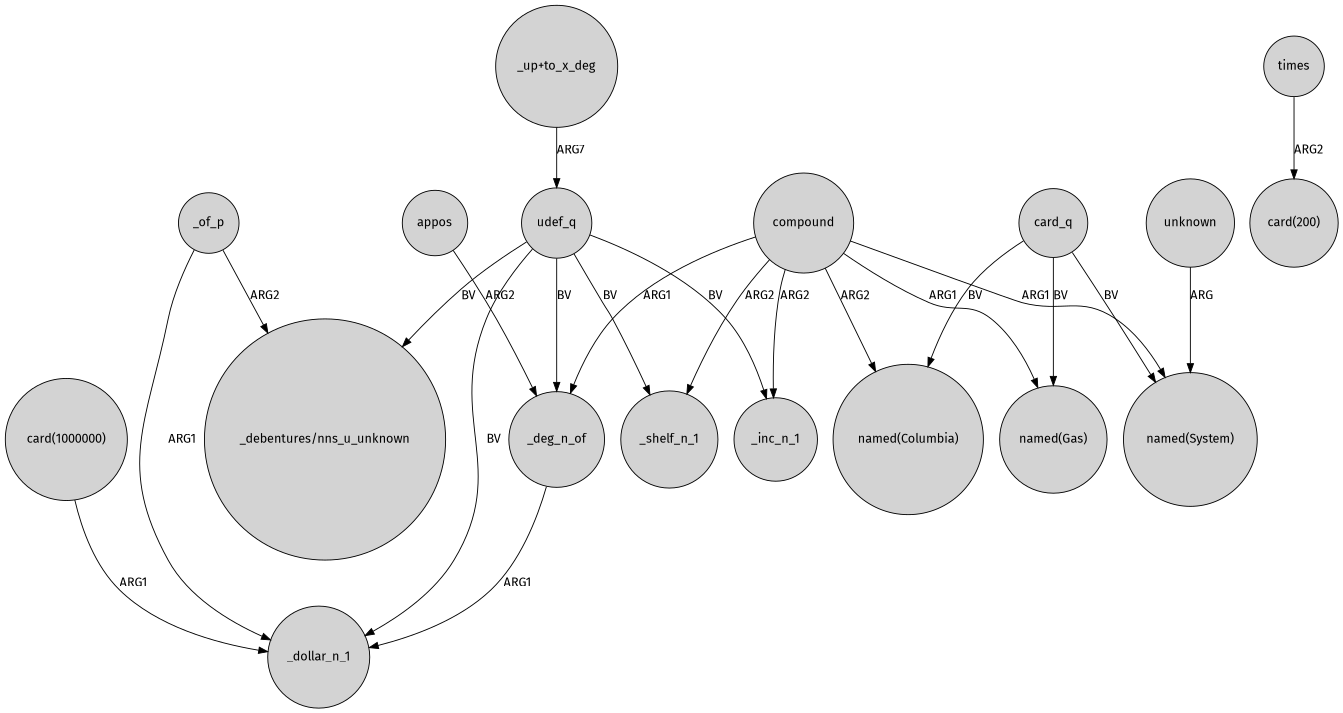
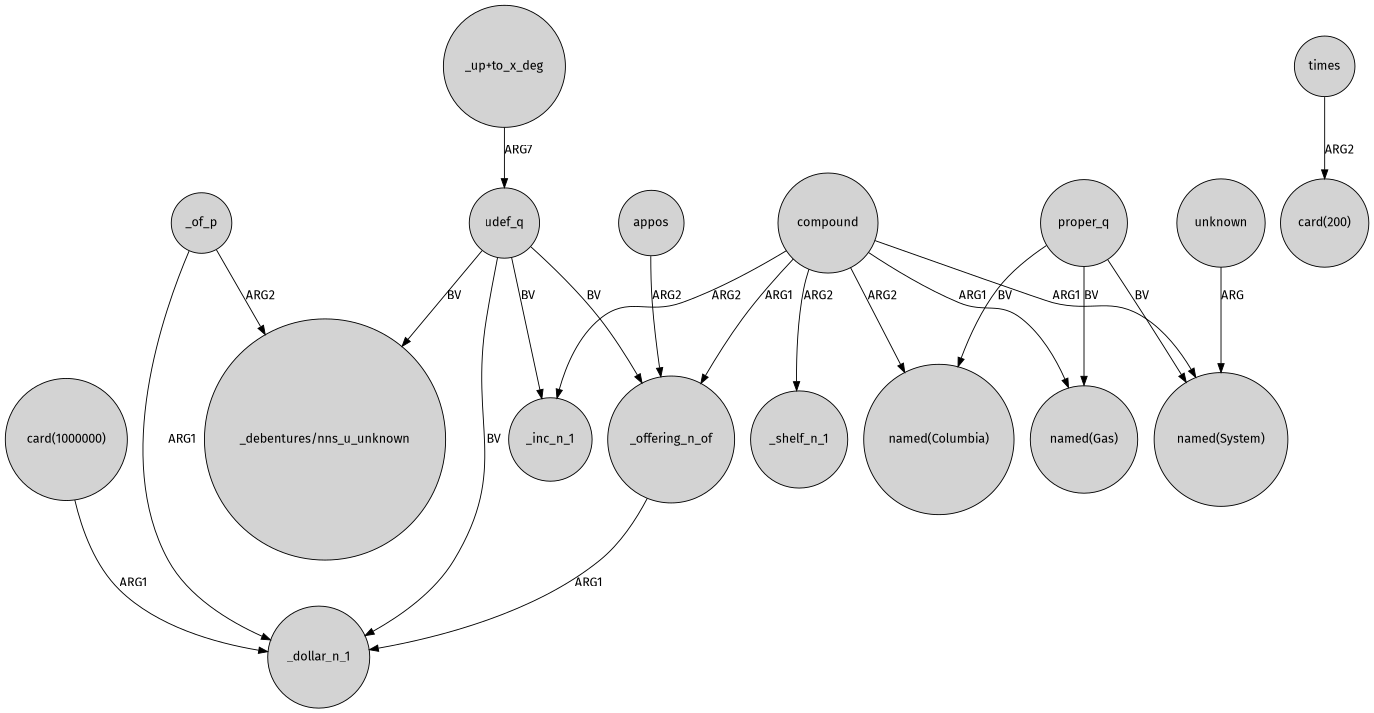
(1053, 223) -> (1084, 223)
(609, 312) -> none
(557, 439) -> (671, 439)
